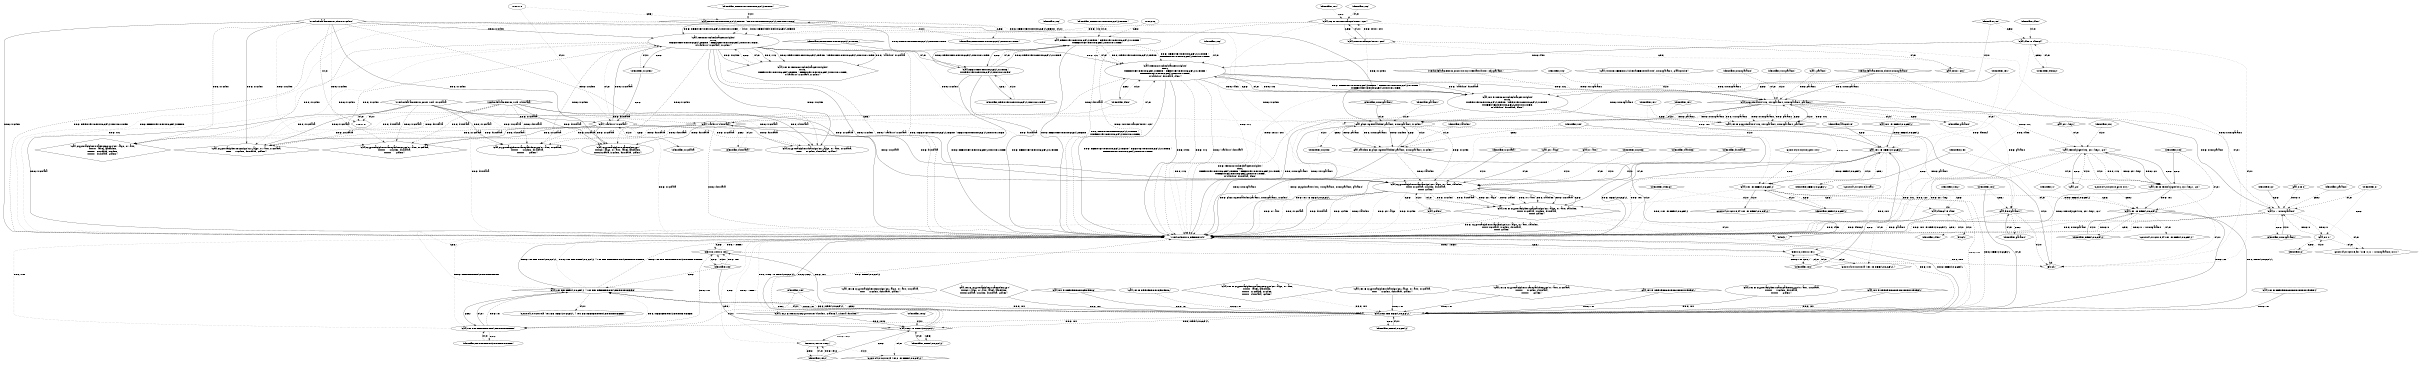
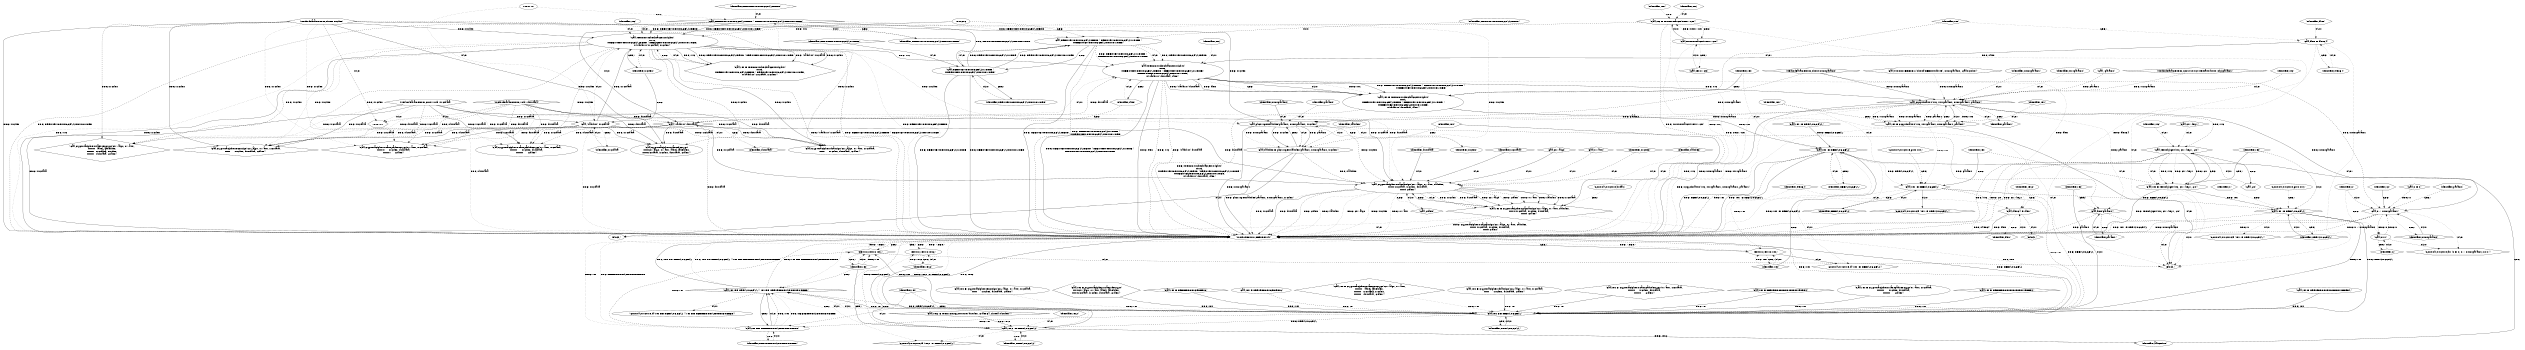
none -> (712, 30)
(1392, 314) -> (1505, 314)
(858, 332) -> (1592, 336)
